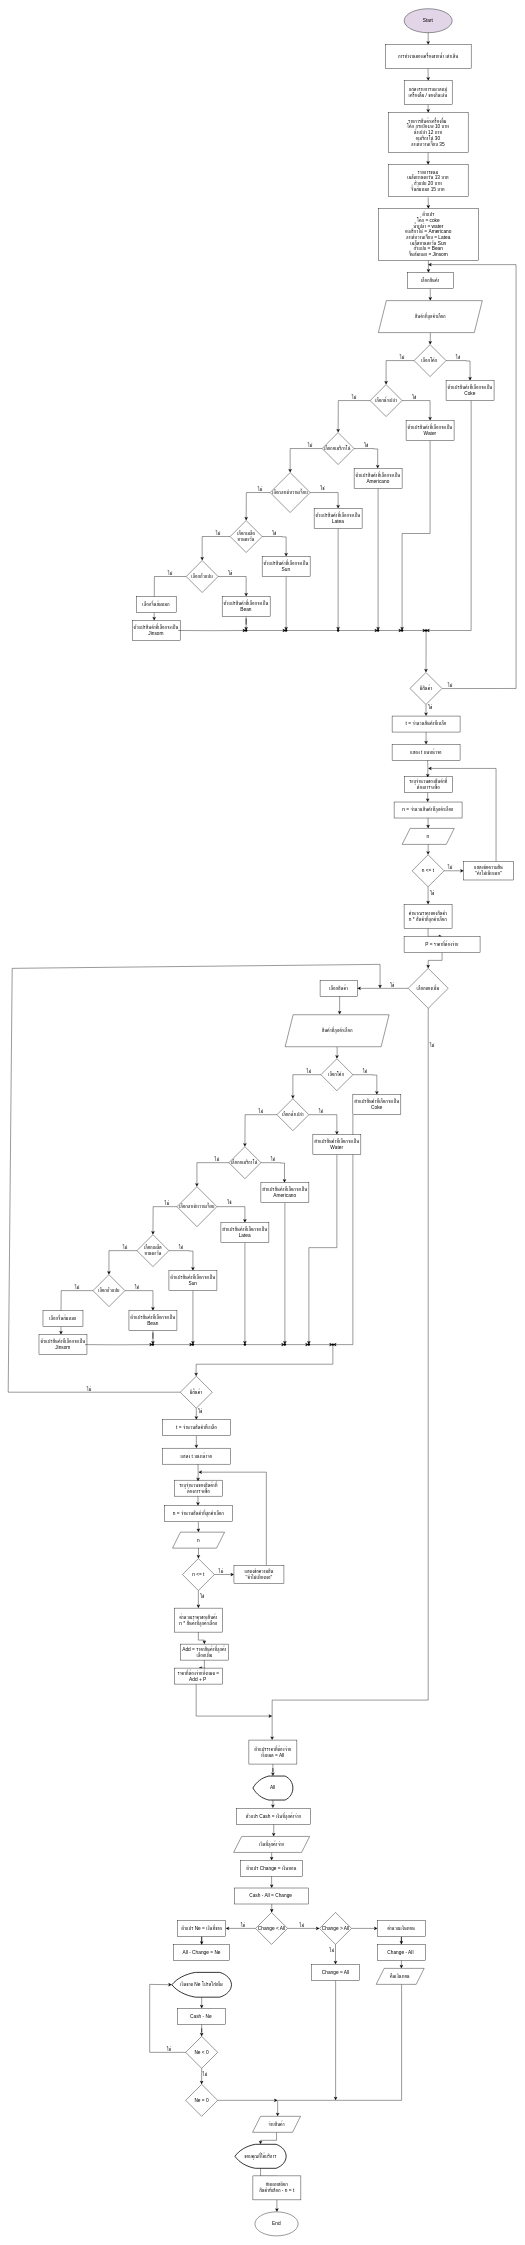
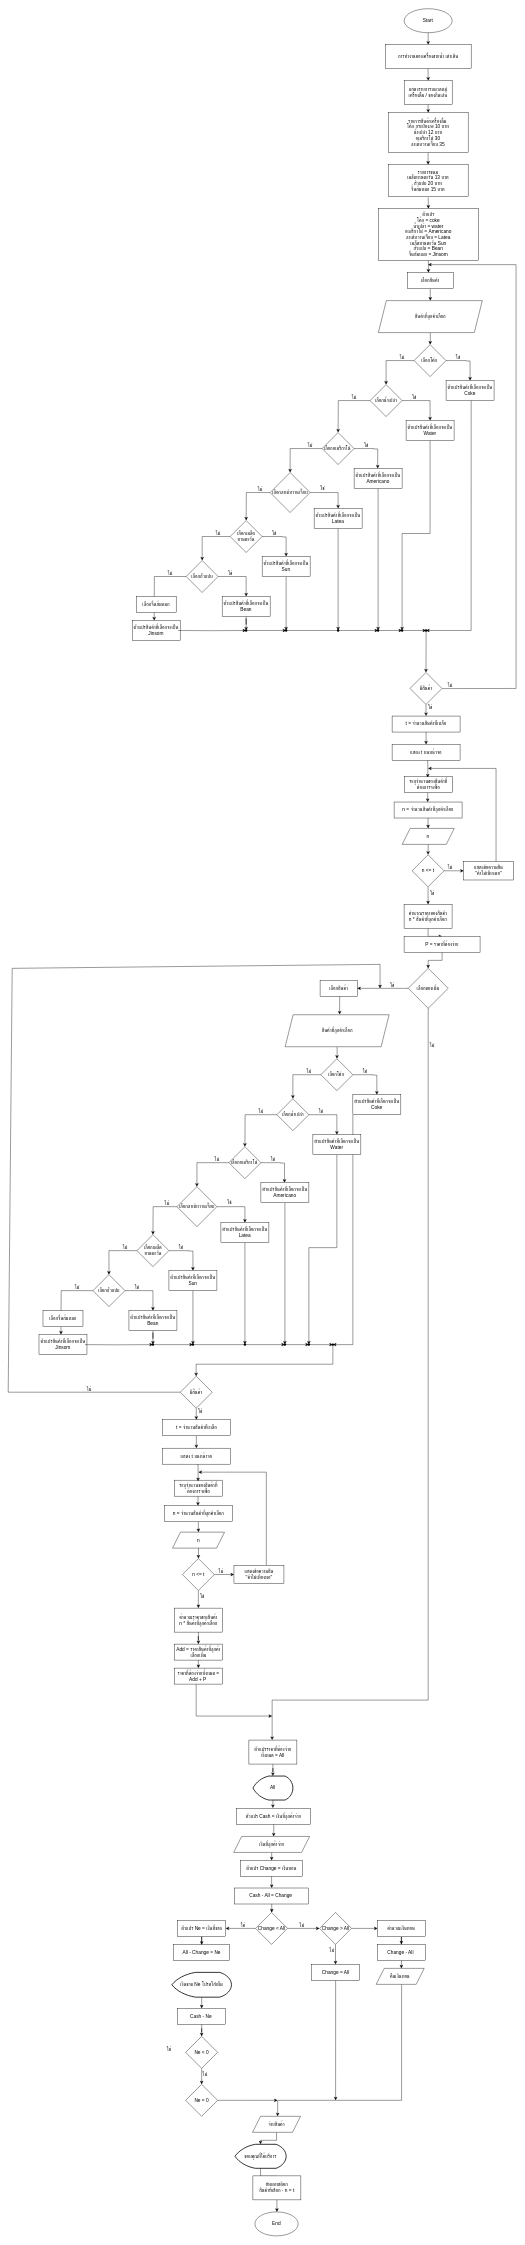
(428, 20) -> (428, 20)
(204, 1652) -> (198, 1652)
(168, 1985) -> none
